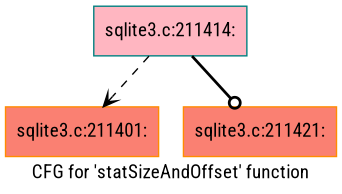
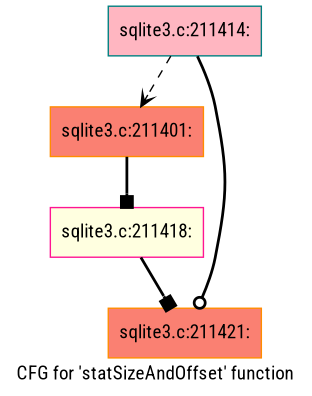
none -> (127, 232)
